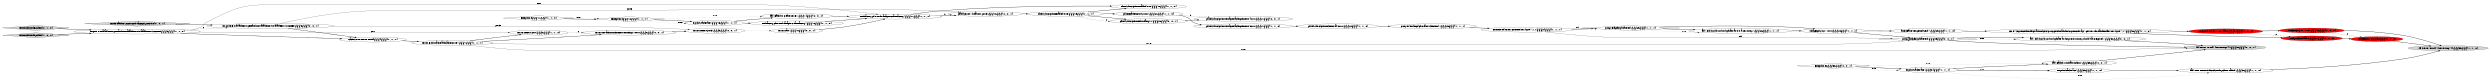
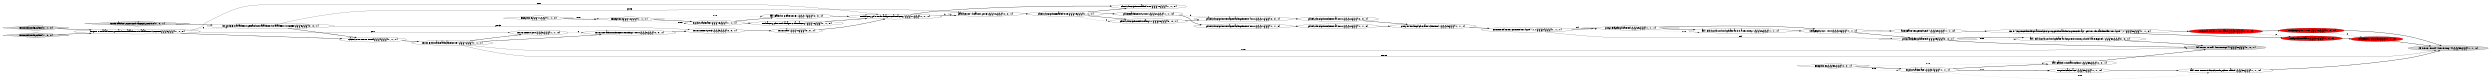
none -> (1338, 19)
(757, 31) -> (757, 31)
(1200, 44) -> (1448, 57)
